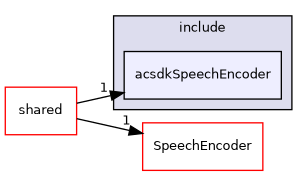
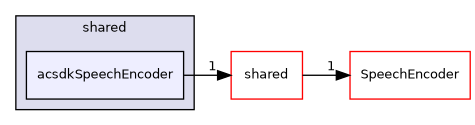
(203, 28) -> (105, 28)
(94, 99) -> (202, 75)
